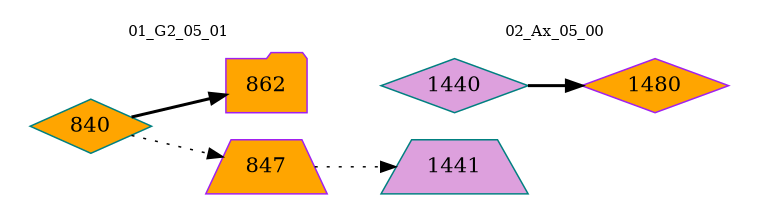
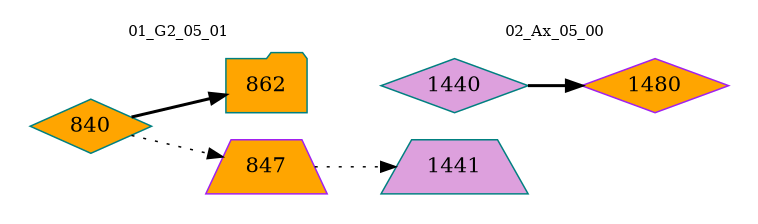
(266, 86) -> (266, 86)
